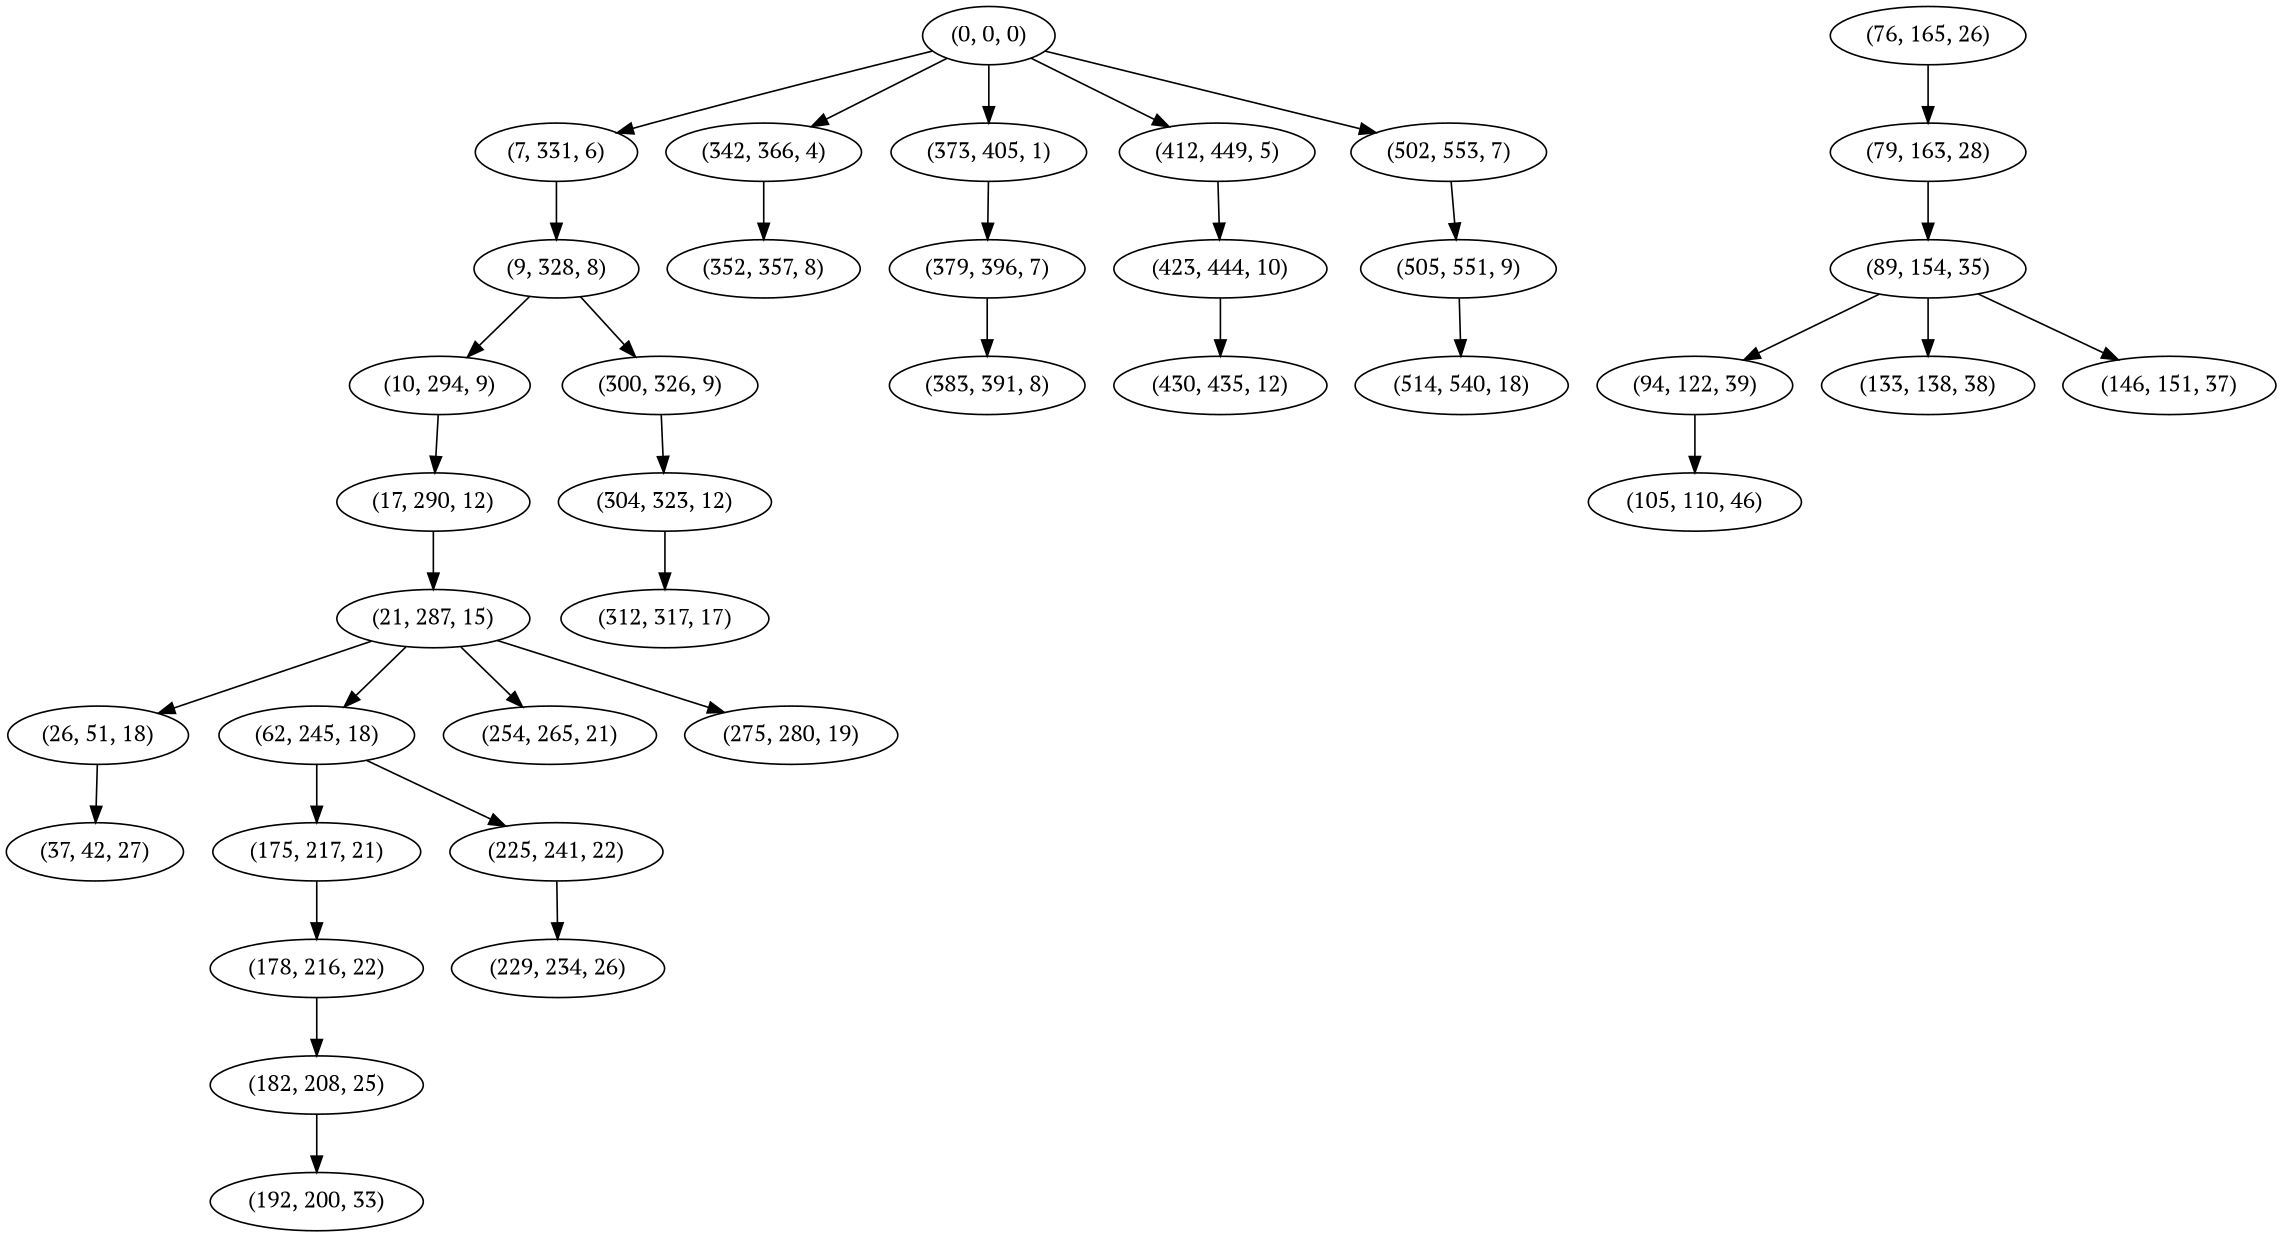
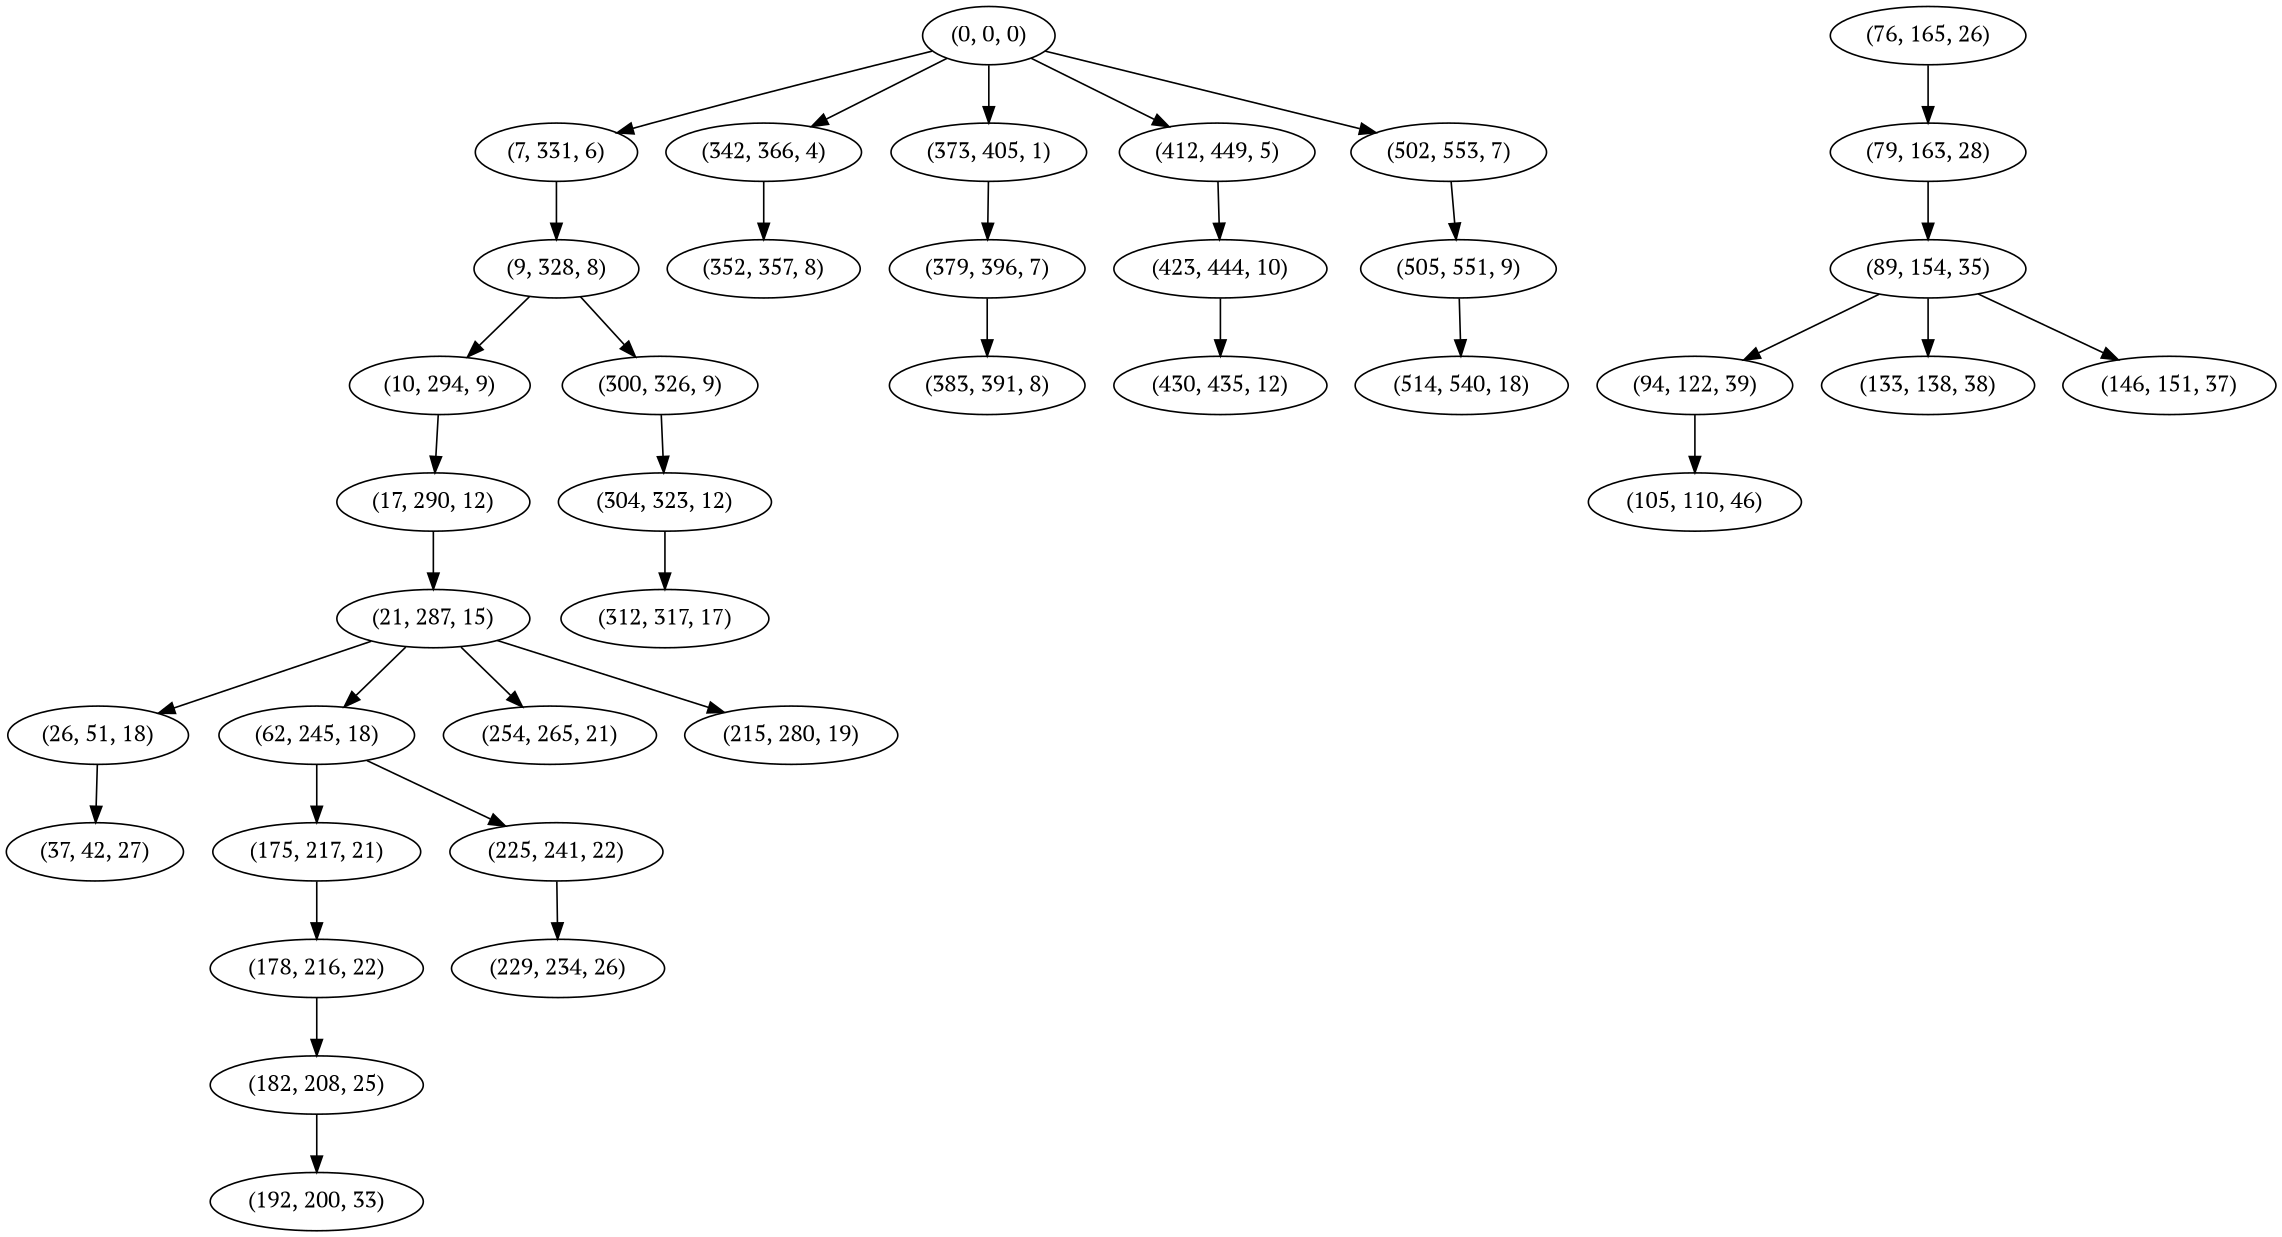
(791, 735) -> (791, 735)
